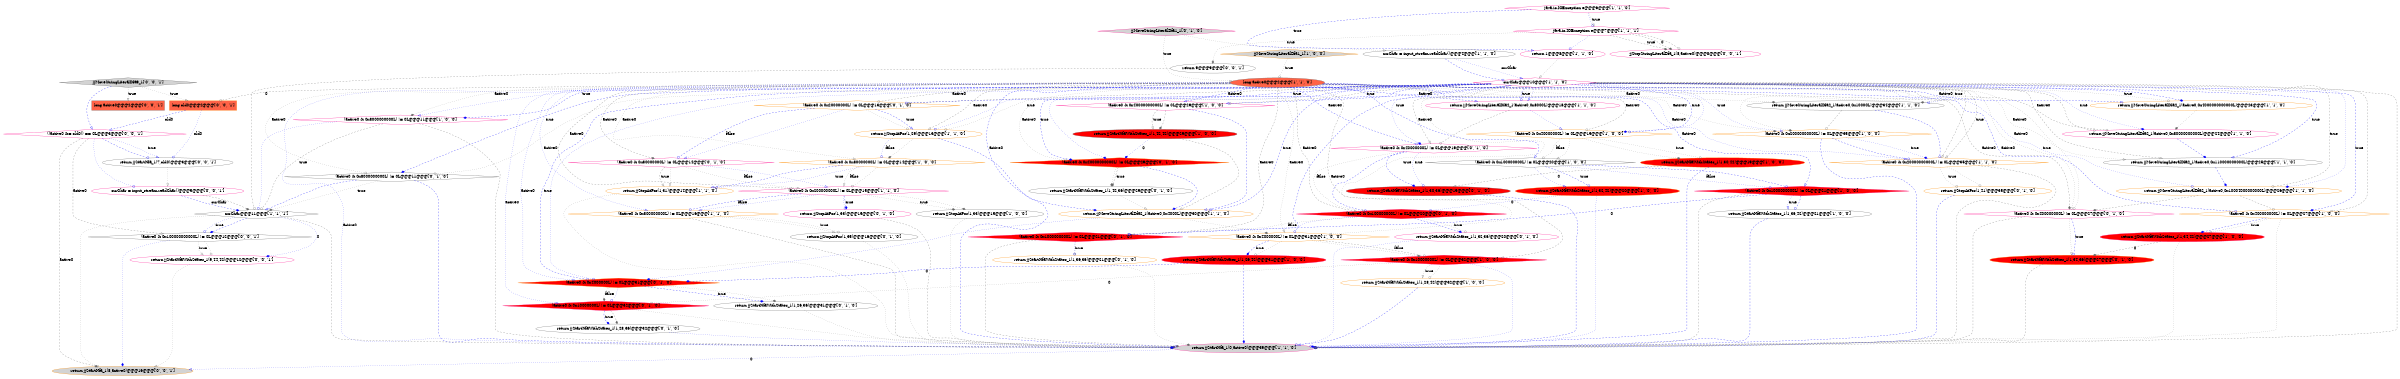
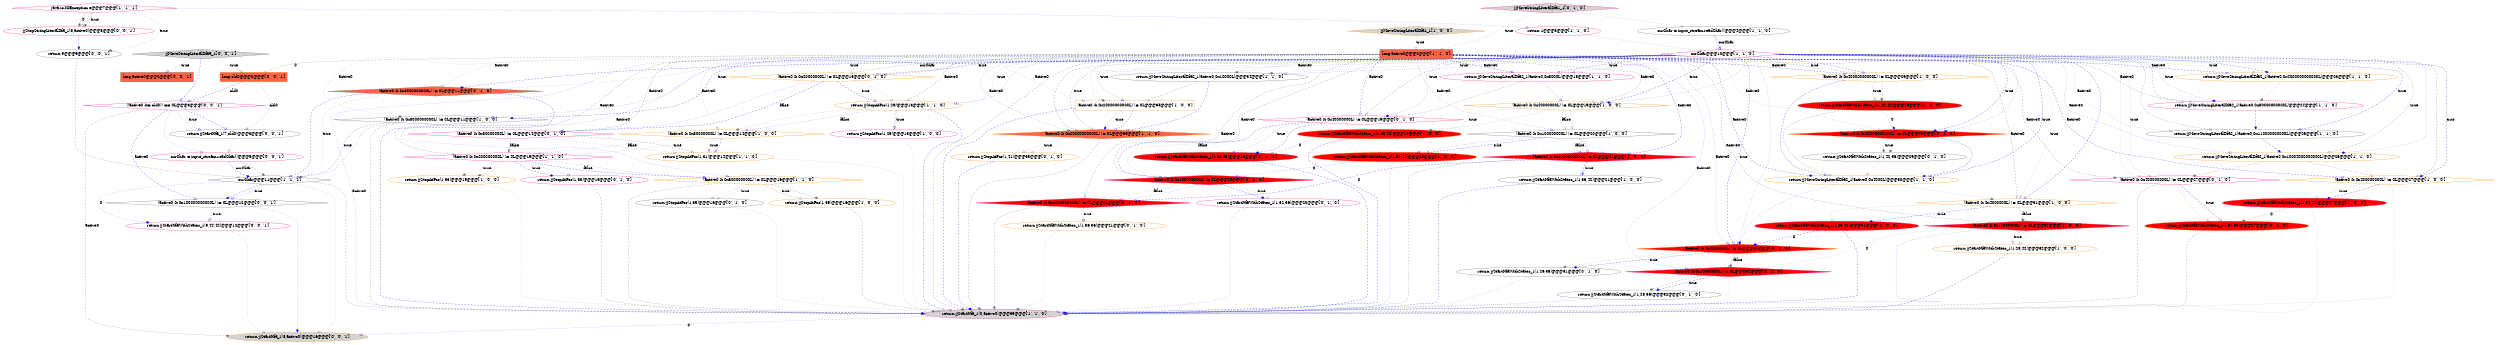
(1587, 8) -> none
none -> (79, 41)
(1277, 83) -> (1416, 54)
(128, 93) -> (181, 65)
(959, 94) -> (927, 66)
(1480, 94) -> (1148, 58)
(1165, 106) -> (1880, 77)
(400, 120) -> (441, 120)
(1429, 129) -> (1467, 112)
none -> (894, 134)
(1822, 134) -> (1135, 106)
(1290, 157) -> (1803, 63)
(1939, 163) -> (1102, 134)
(392, 177) -> (435, 91)
none -> (832, 203)
(980, 214) -> (452, 180)
(76, 218) -> (136, 164)
